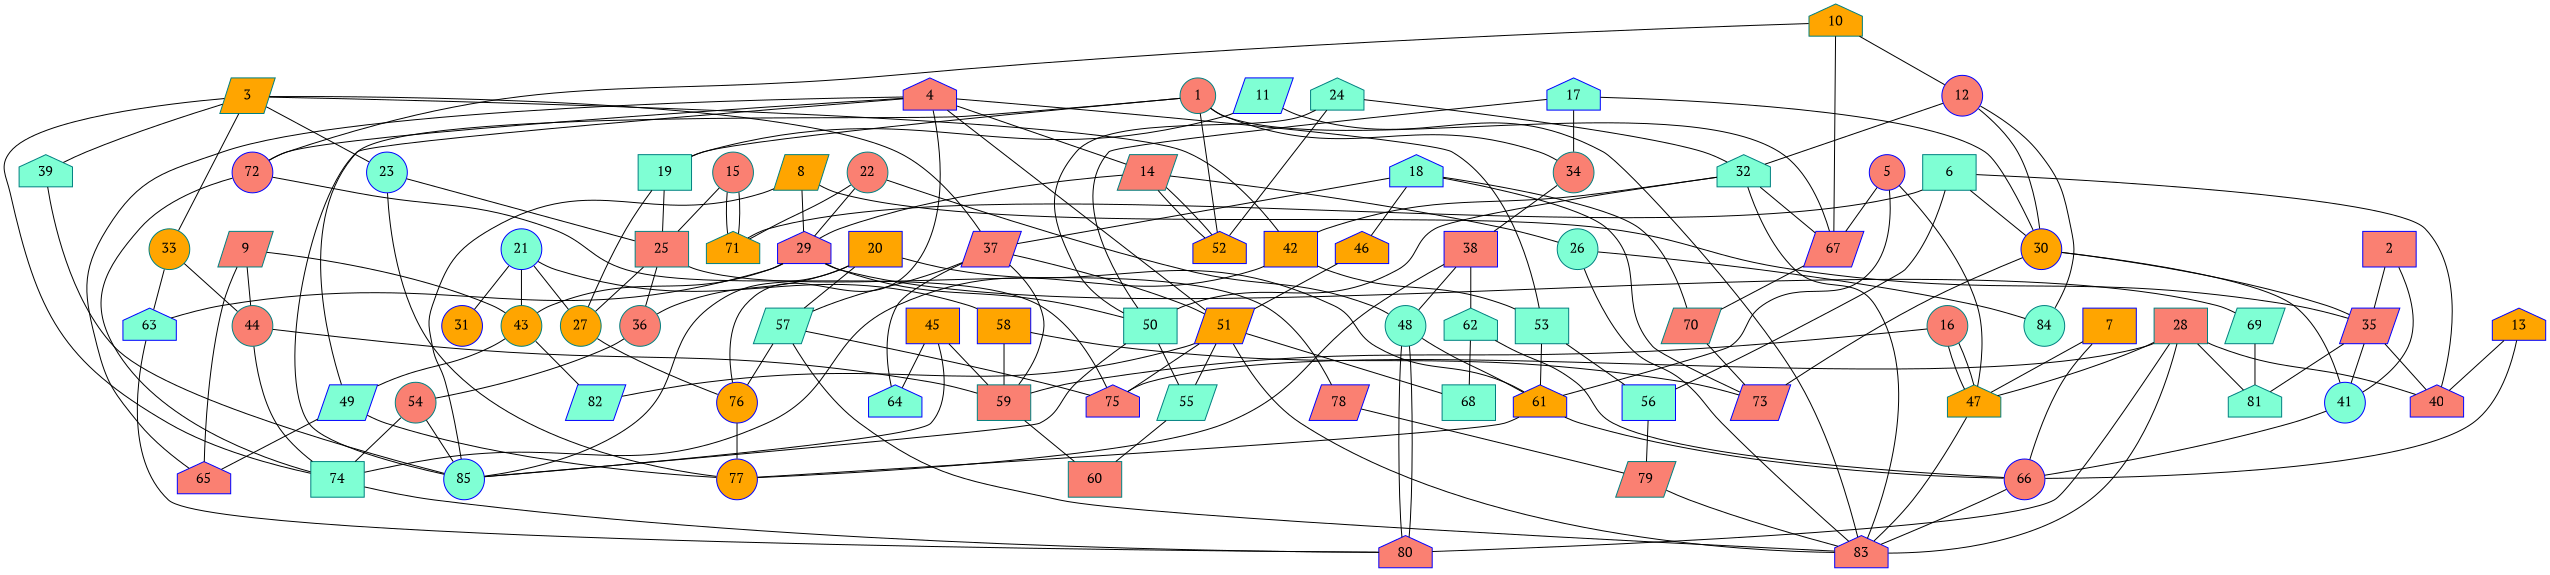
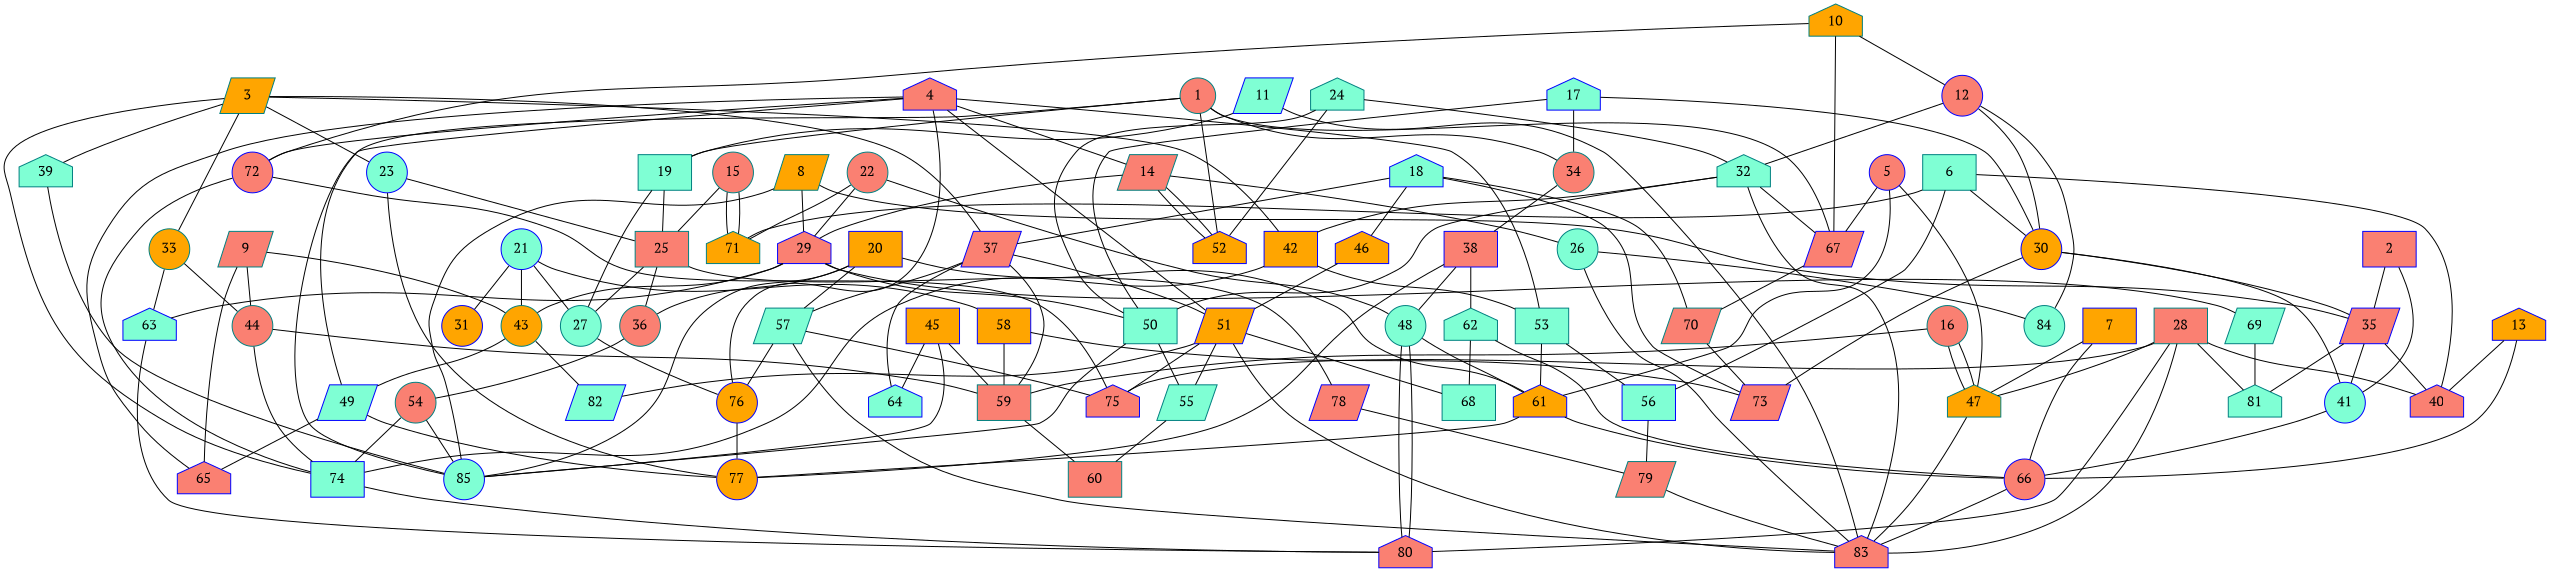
(581, 326) -> (581, 326)
(338, 479) -> (338, 479)
